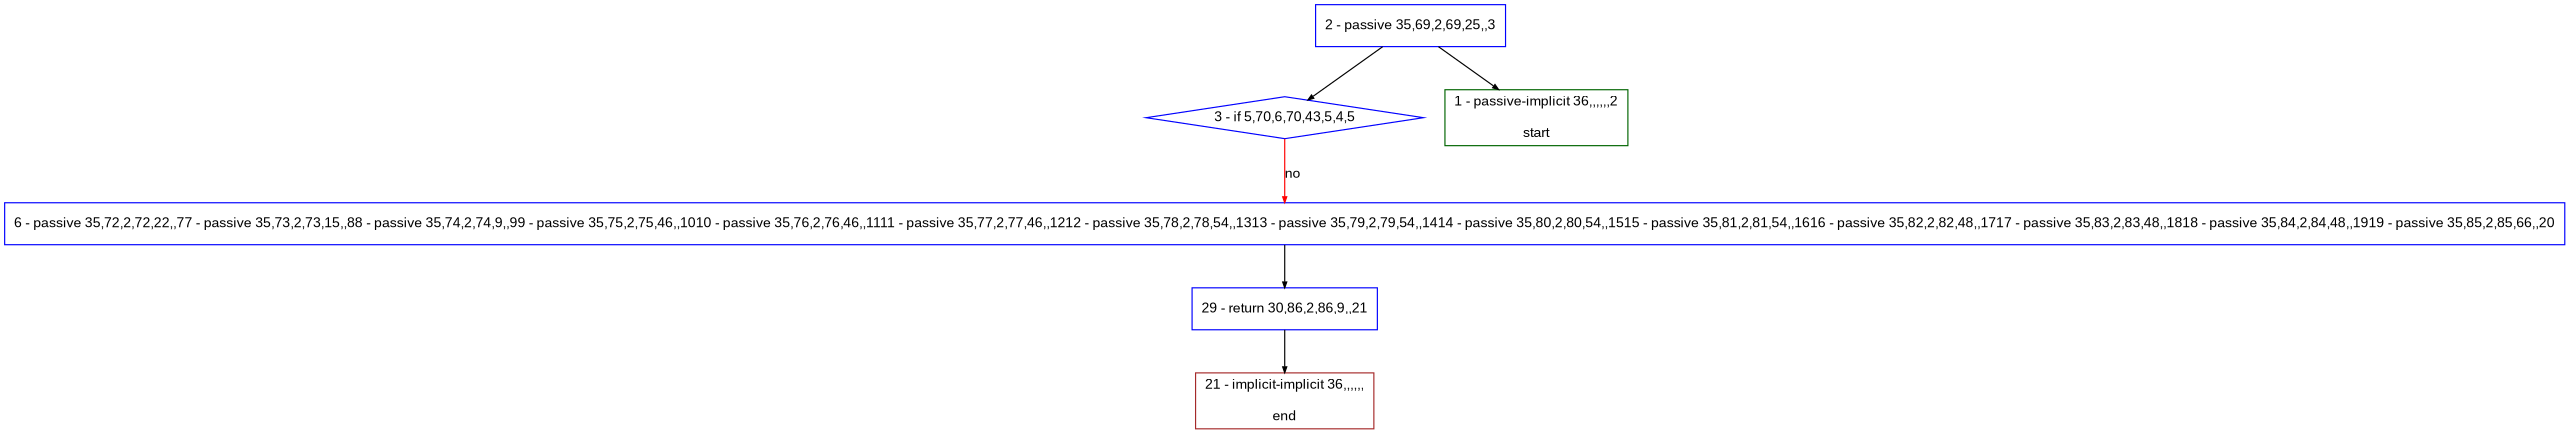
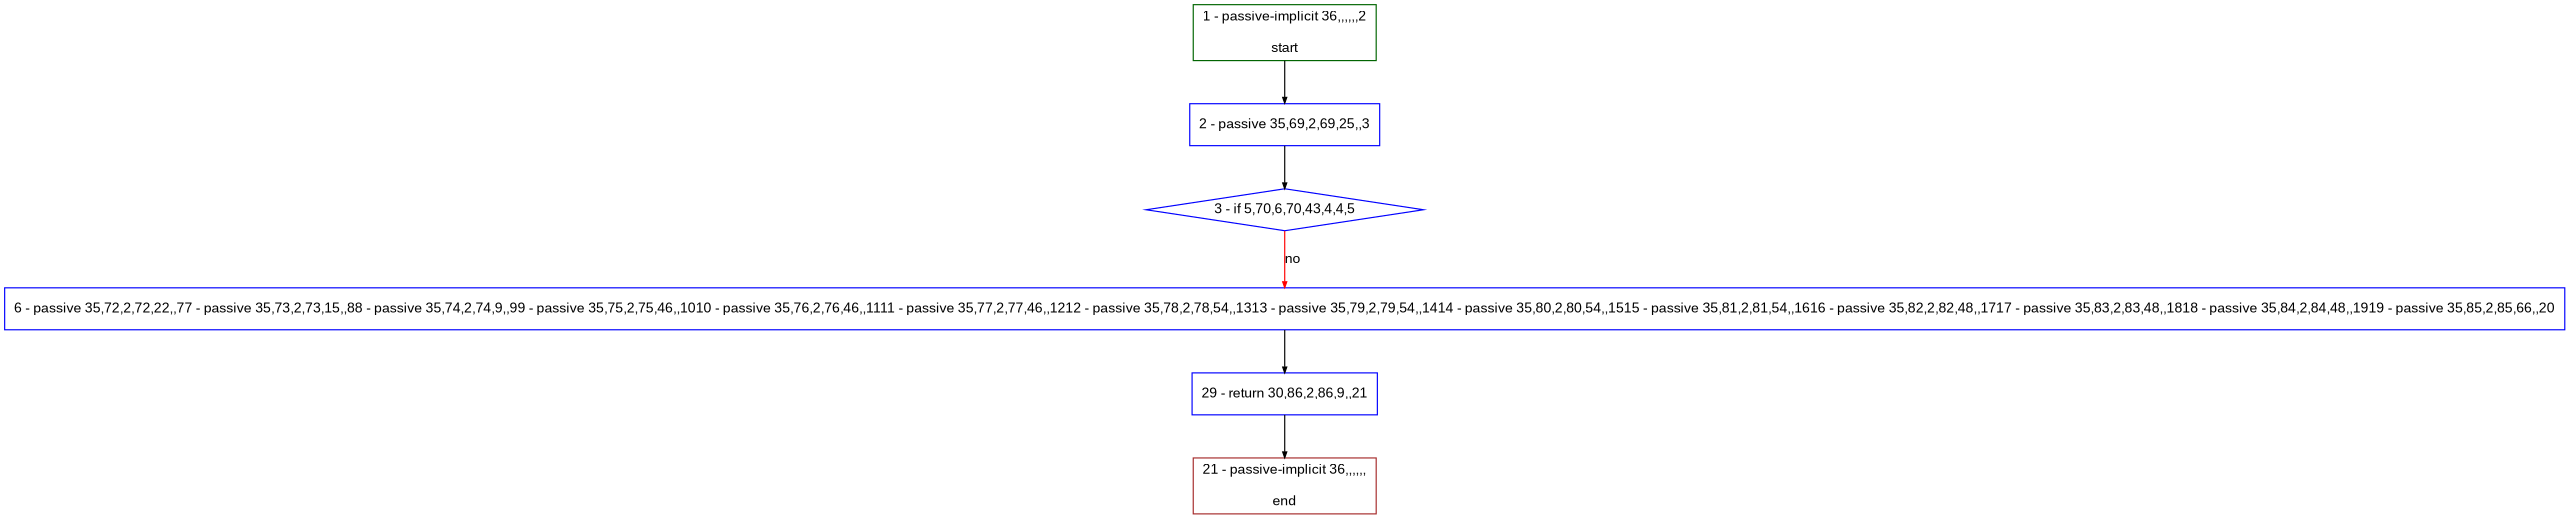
(1466, 66) -> (1285, 79)
(1285, 118) -> (1285, 210)
(1285, 401) -> (1285, 486)
